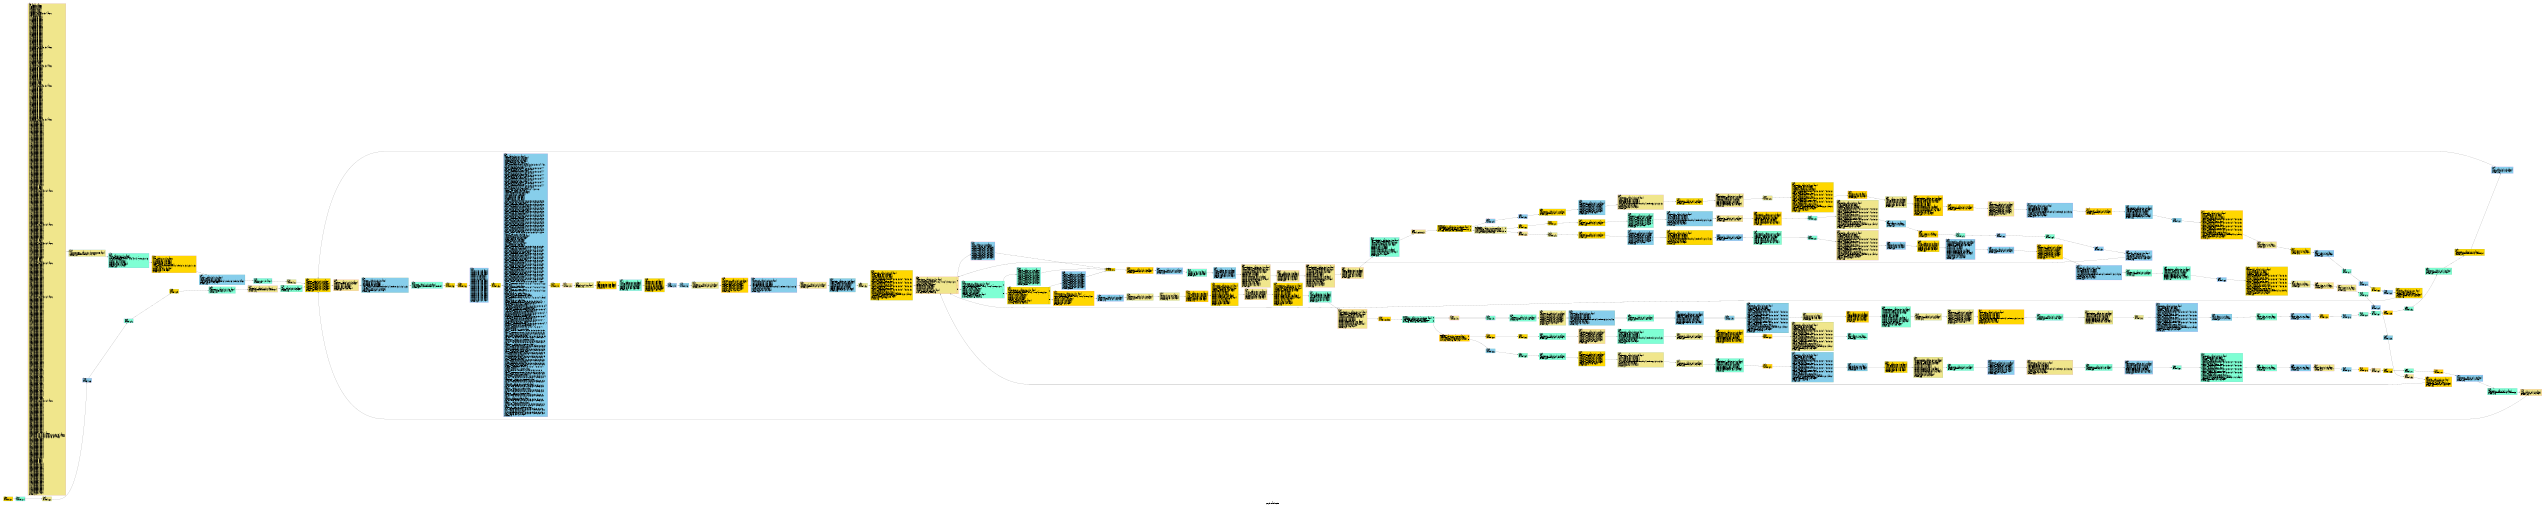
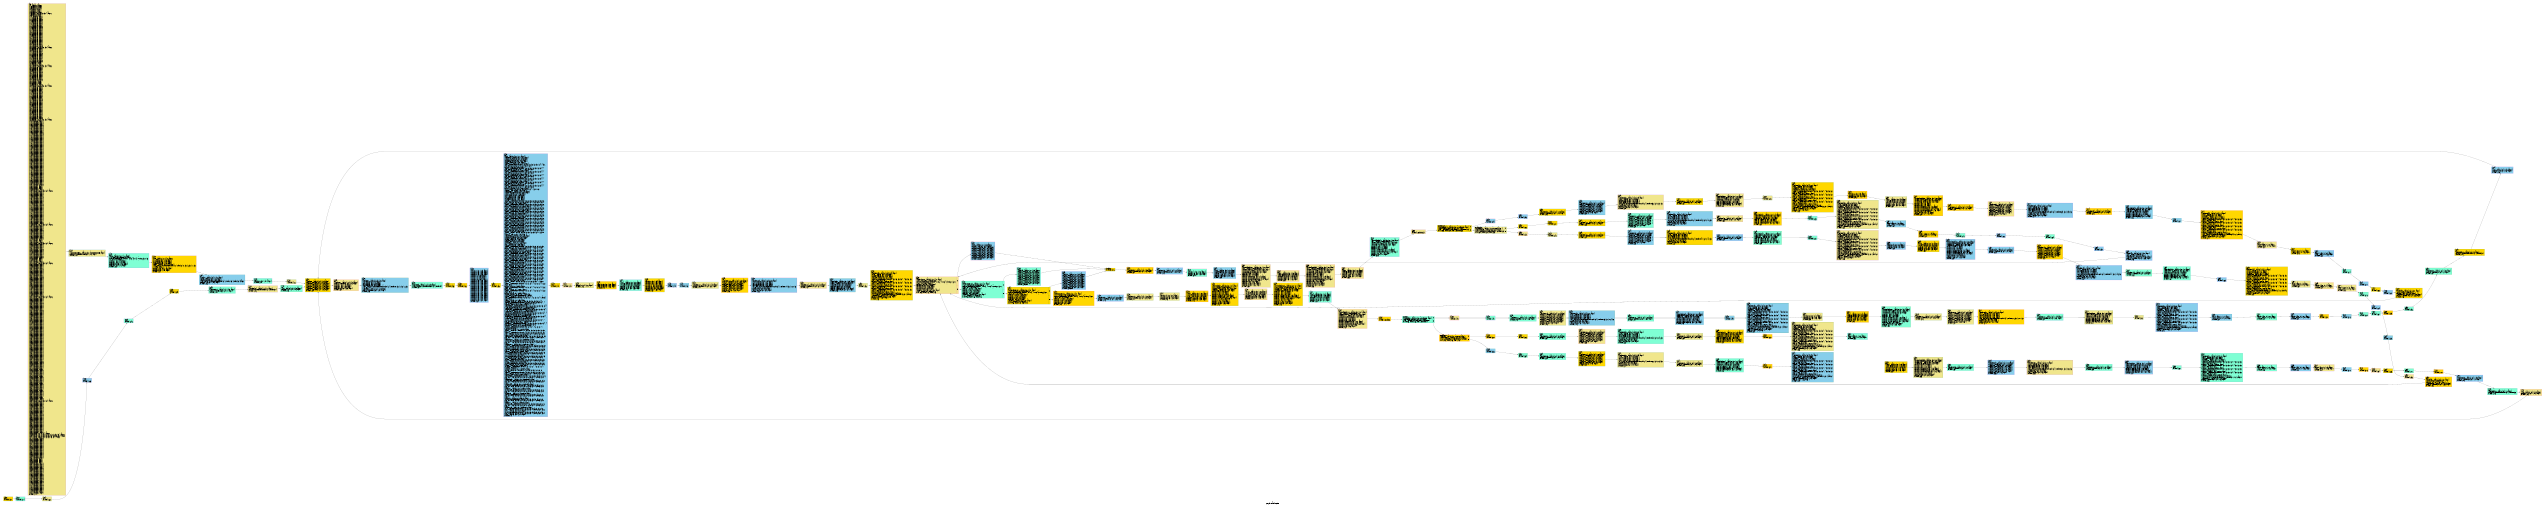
(1857, 367) -> none
